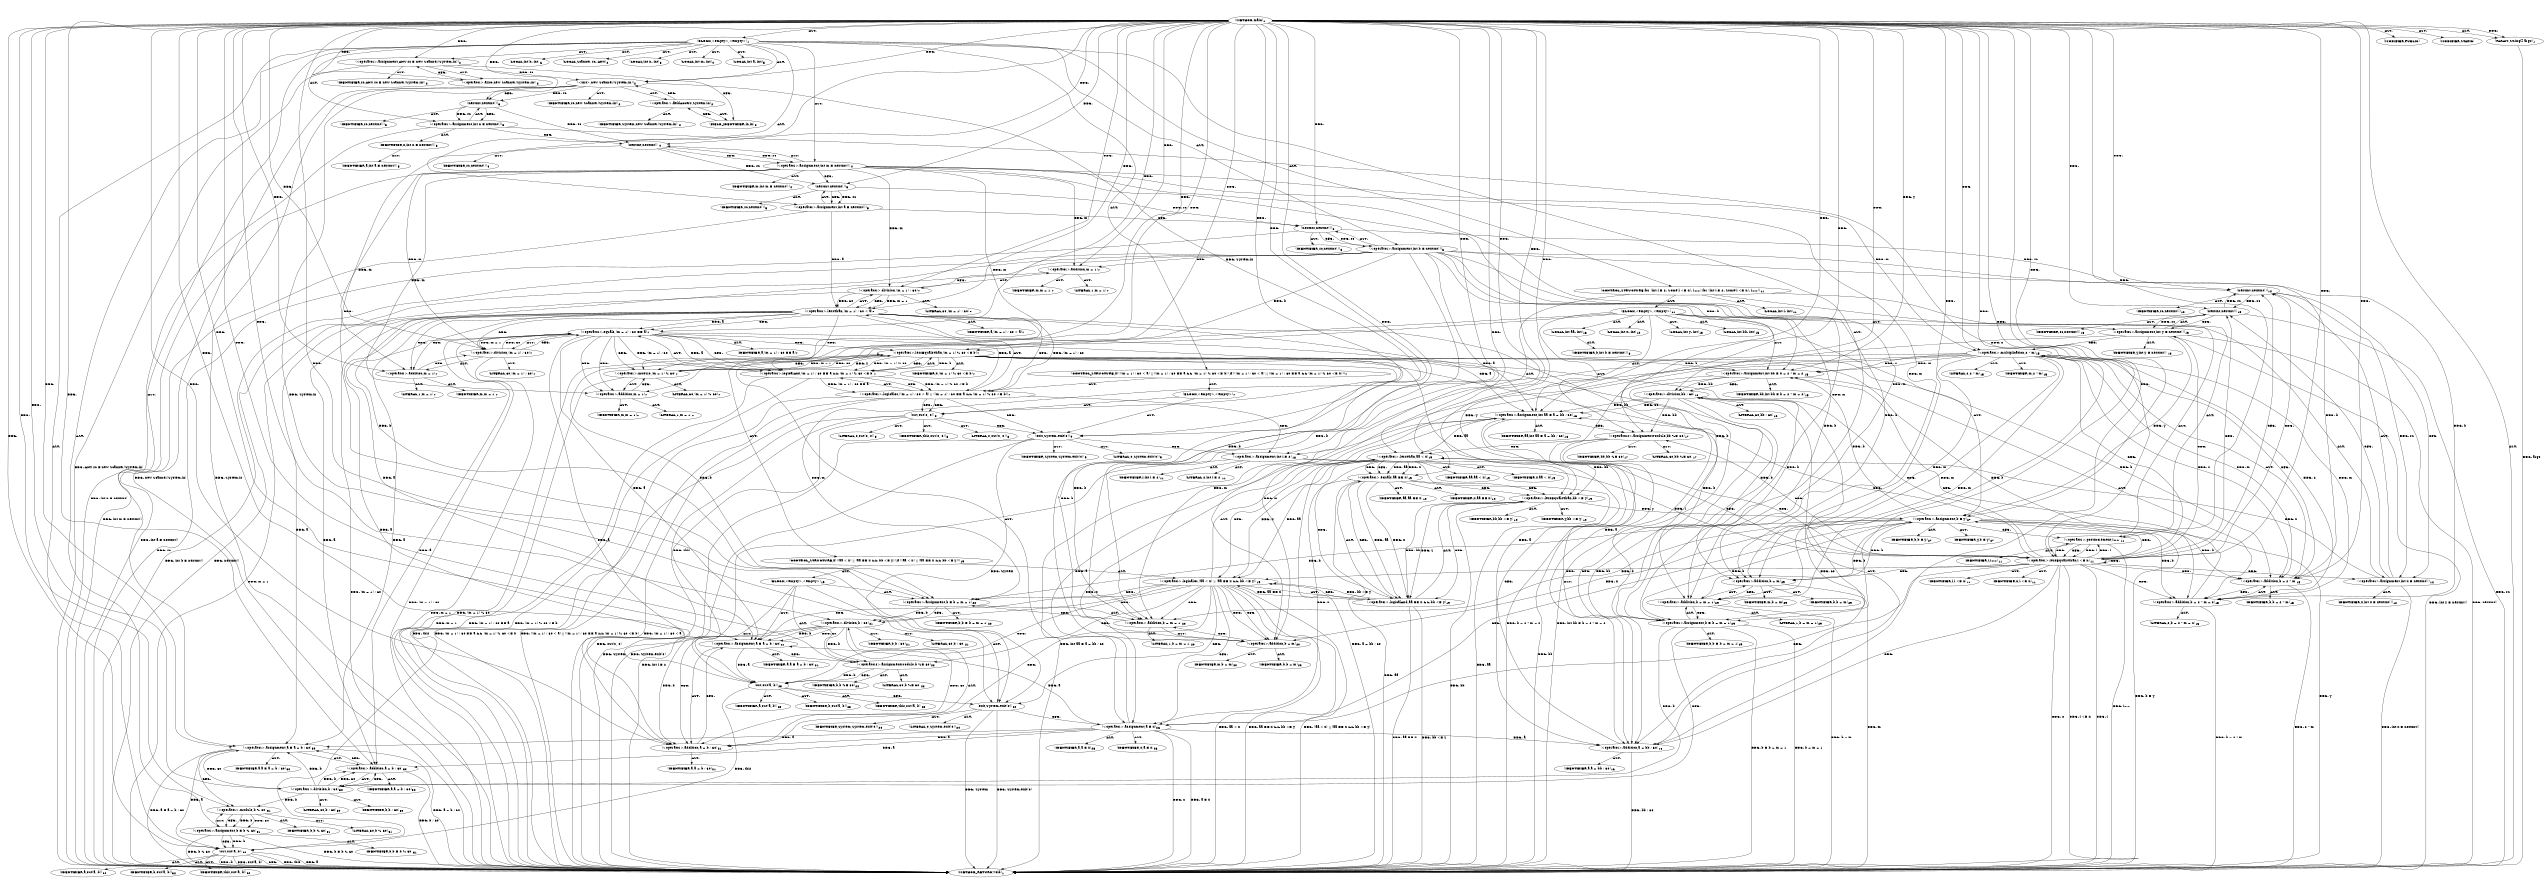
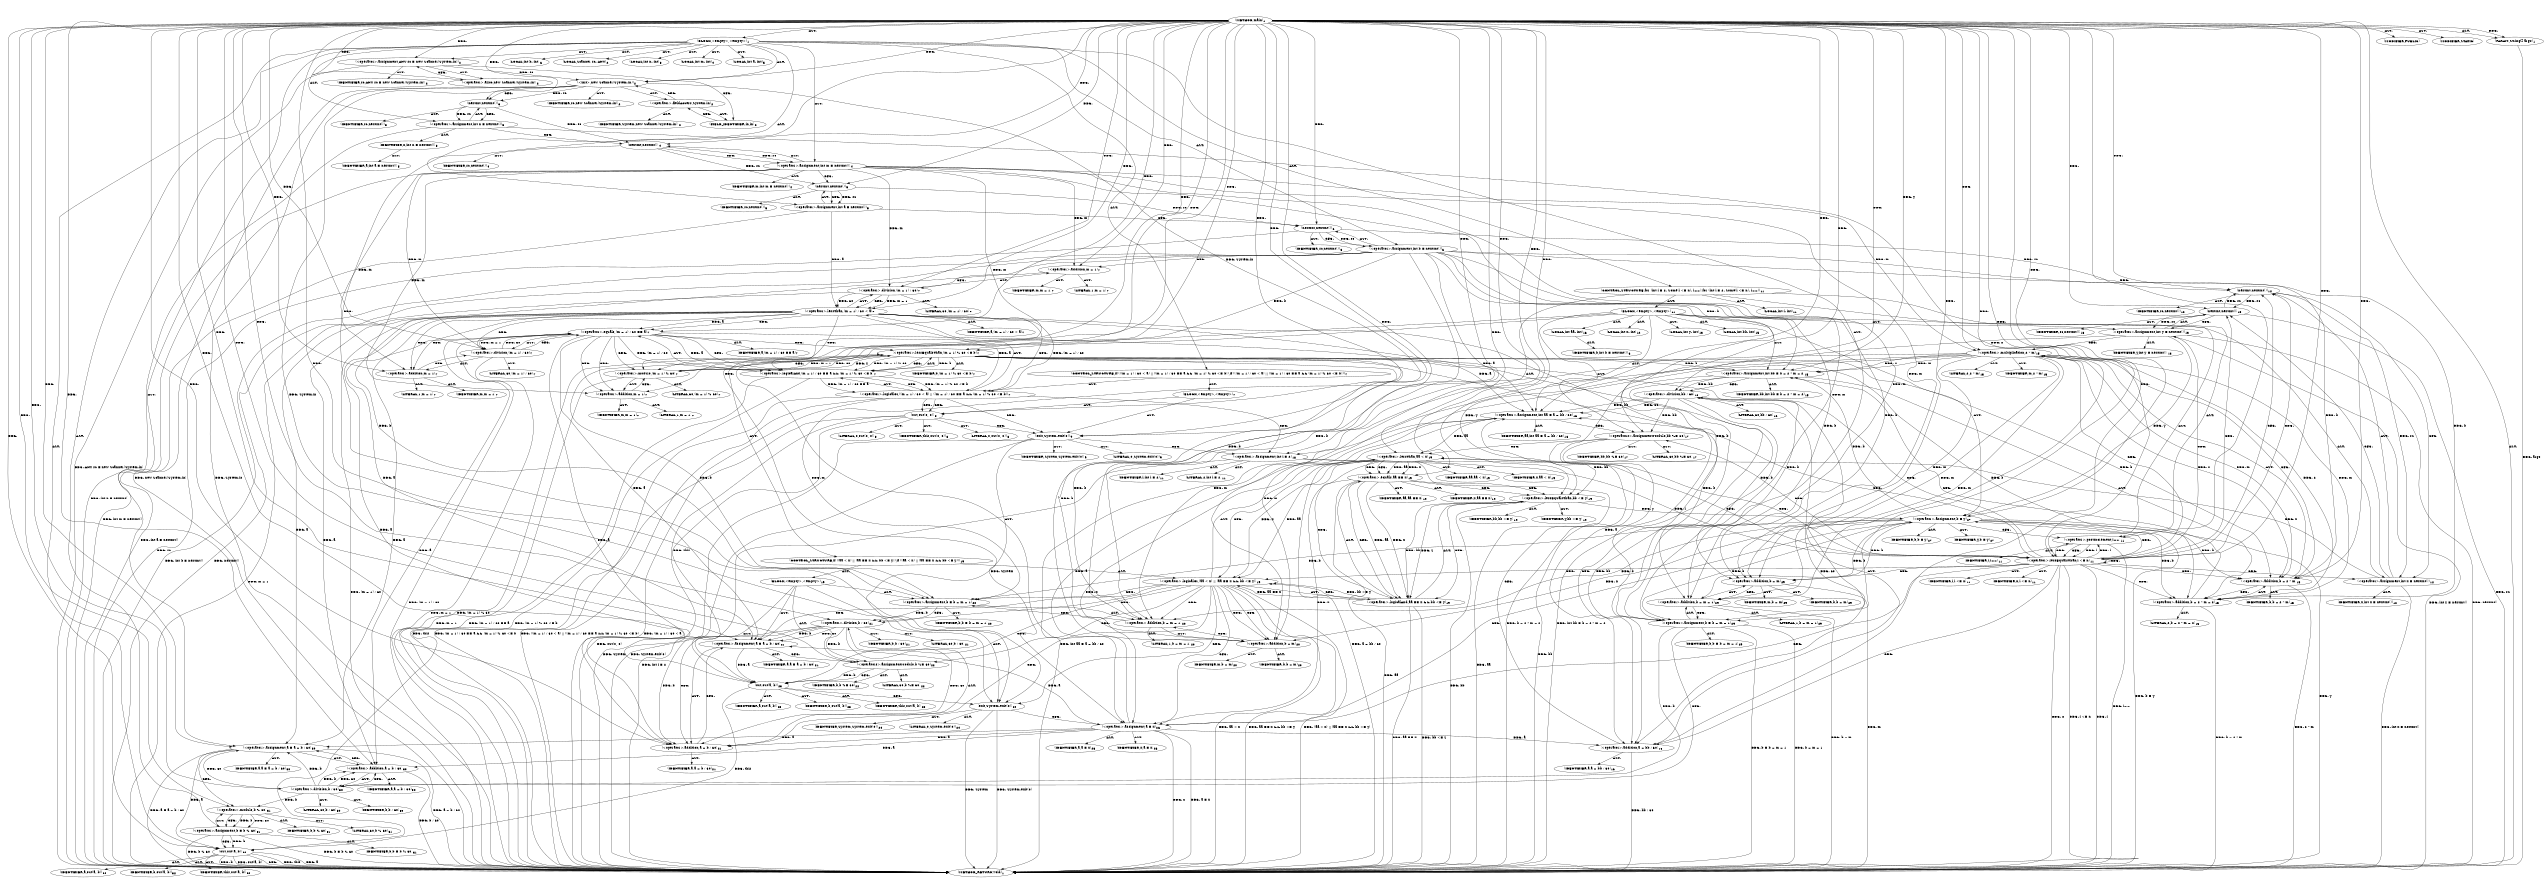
(1486, 374) -> (1486, 374)
none -> (735, 395)
(1433, 428) -> none
(1631, 519) -> none
